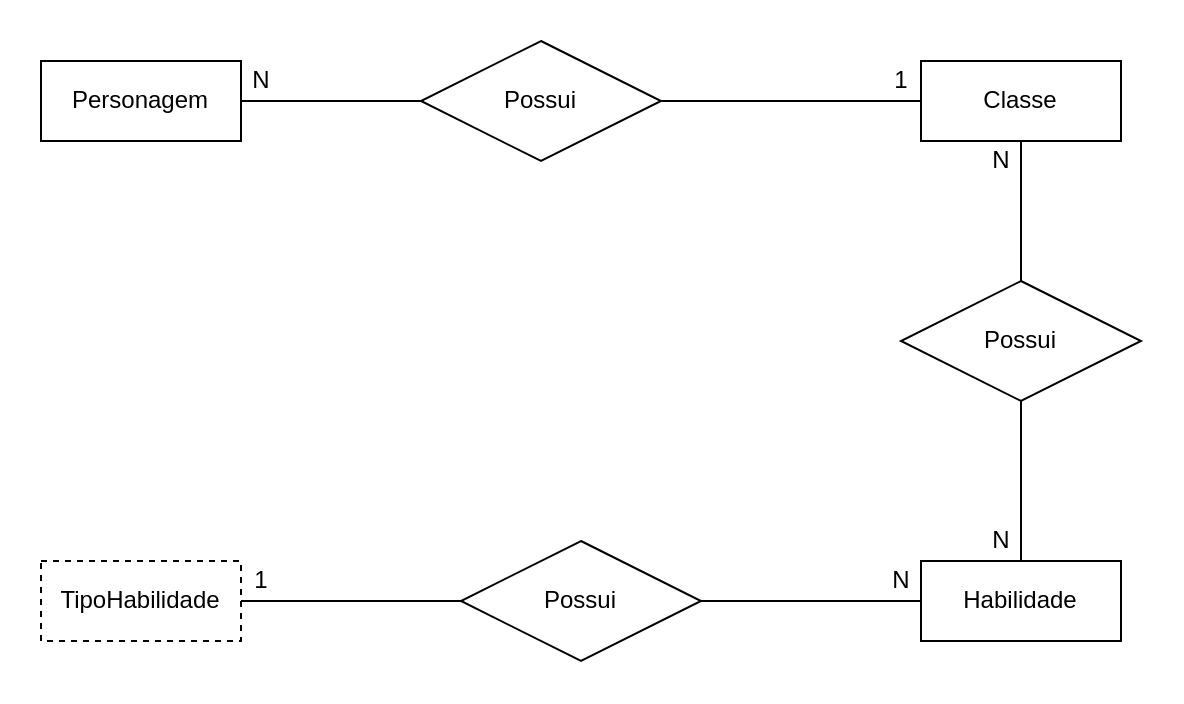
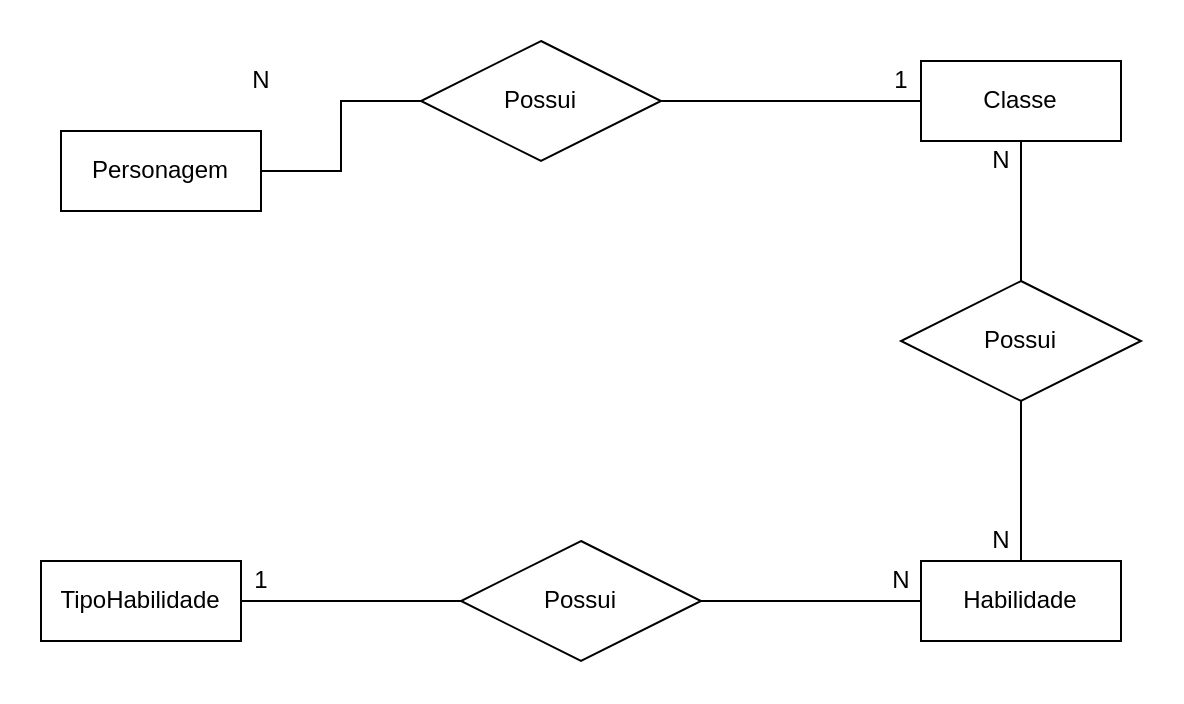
(141, 101) -> (161, 171)
(141, 601) -> (141, 601)
